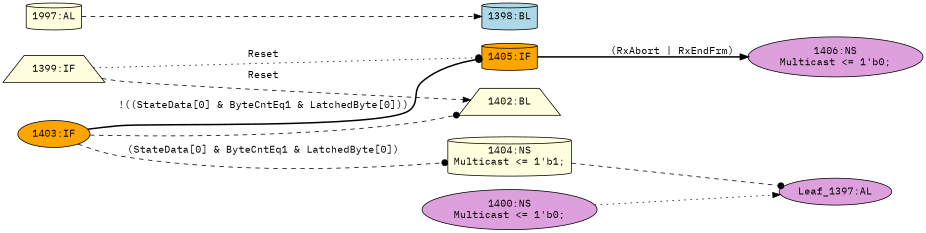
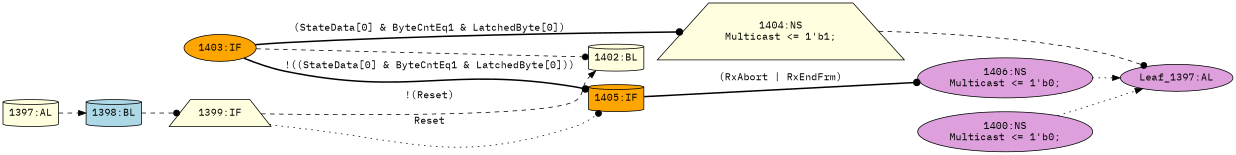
(54, 16) -> (31, 113)
(639, 57) -> (779, 90)
(264, 75) -> (430, 95)
none -> (1103, 78)
(510, 102) -> (616, 58)
none -> (158, 113)
(510, 156) -> (781, 31)
(259, 168) -> (466, 36)
